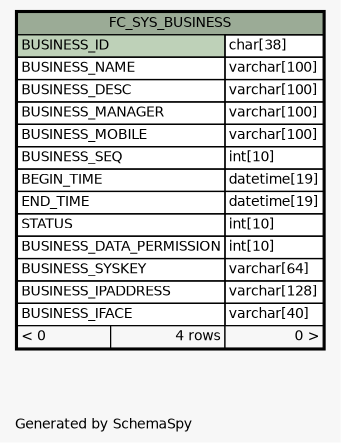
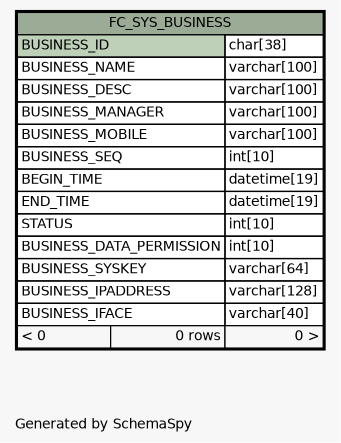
(198, 336) -> (198, 336)
